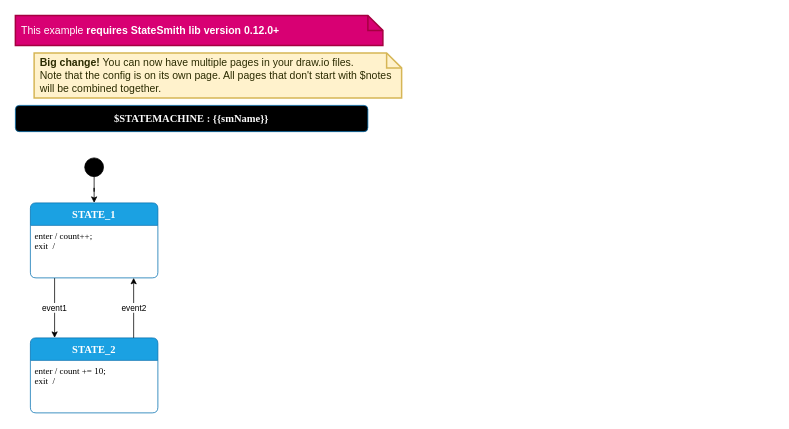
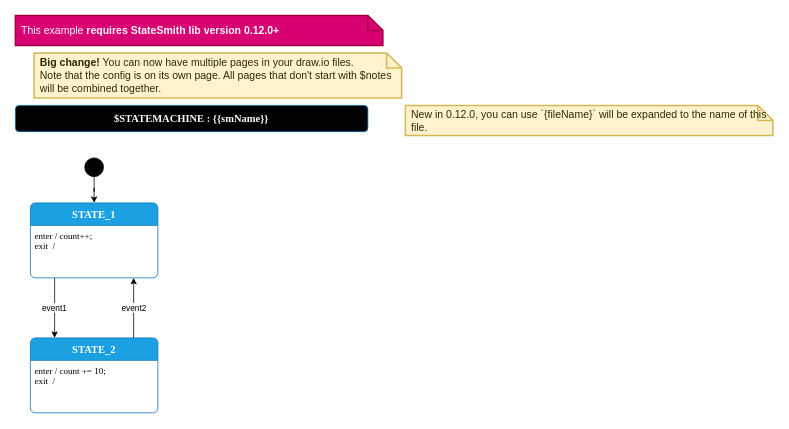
none -> (589, 120)
